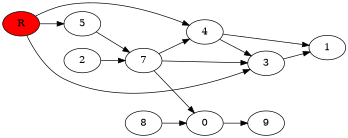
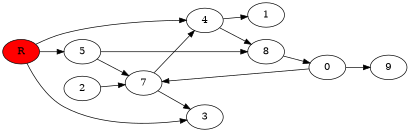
(232, 46) -> (232, 34)
none -> (167, 52)
(293, 56) -> none
(168, 86) -> (239, 75)
